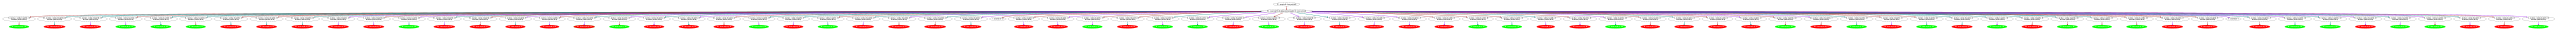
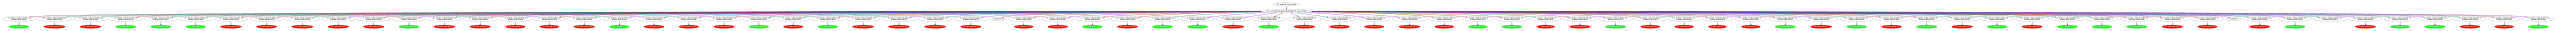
(2330, 27) -> none
